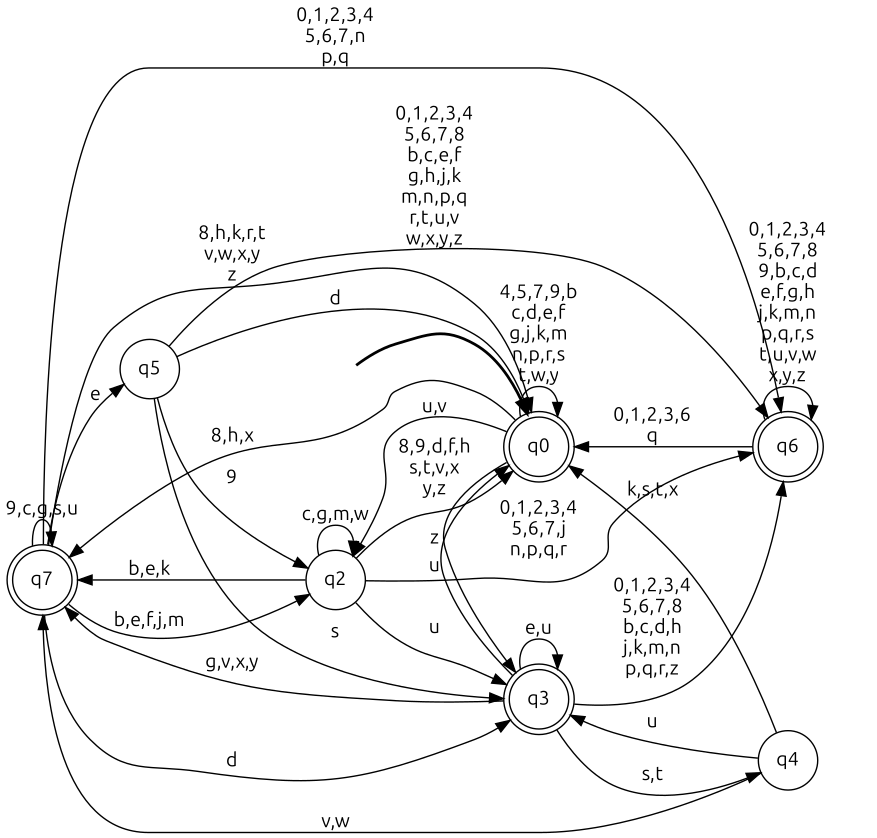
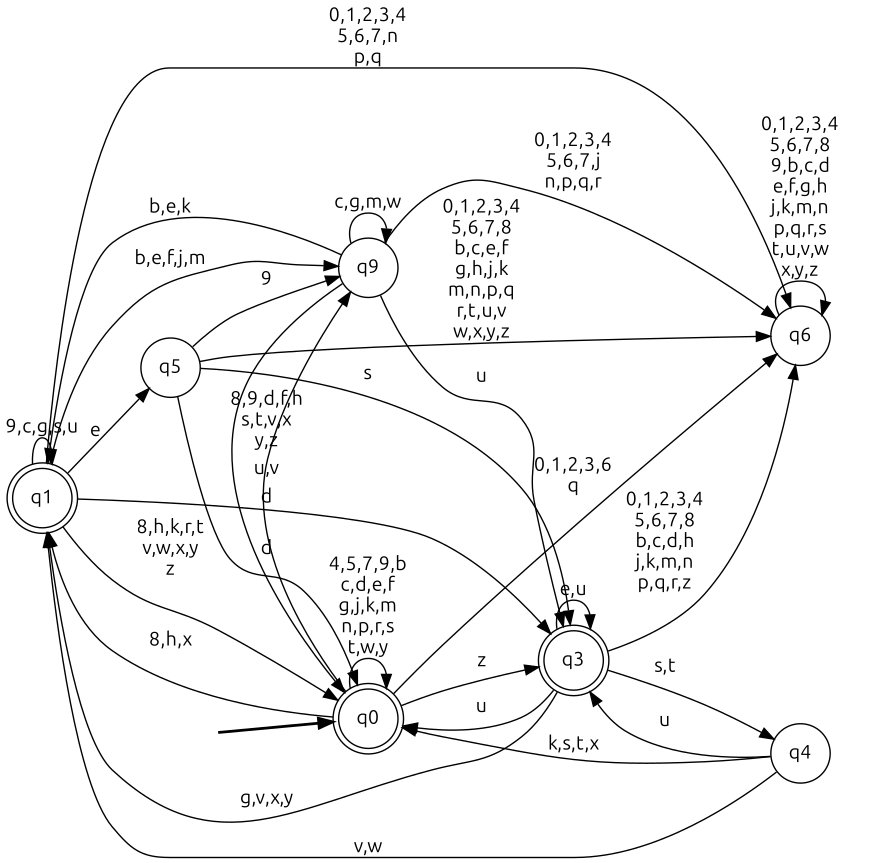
(671, 447) -> (576, 525)
(788, 447) -> (801, 336)
(42, 580) -> (42, 498)
(336, 580) -> (368, 268)
